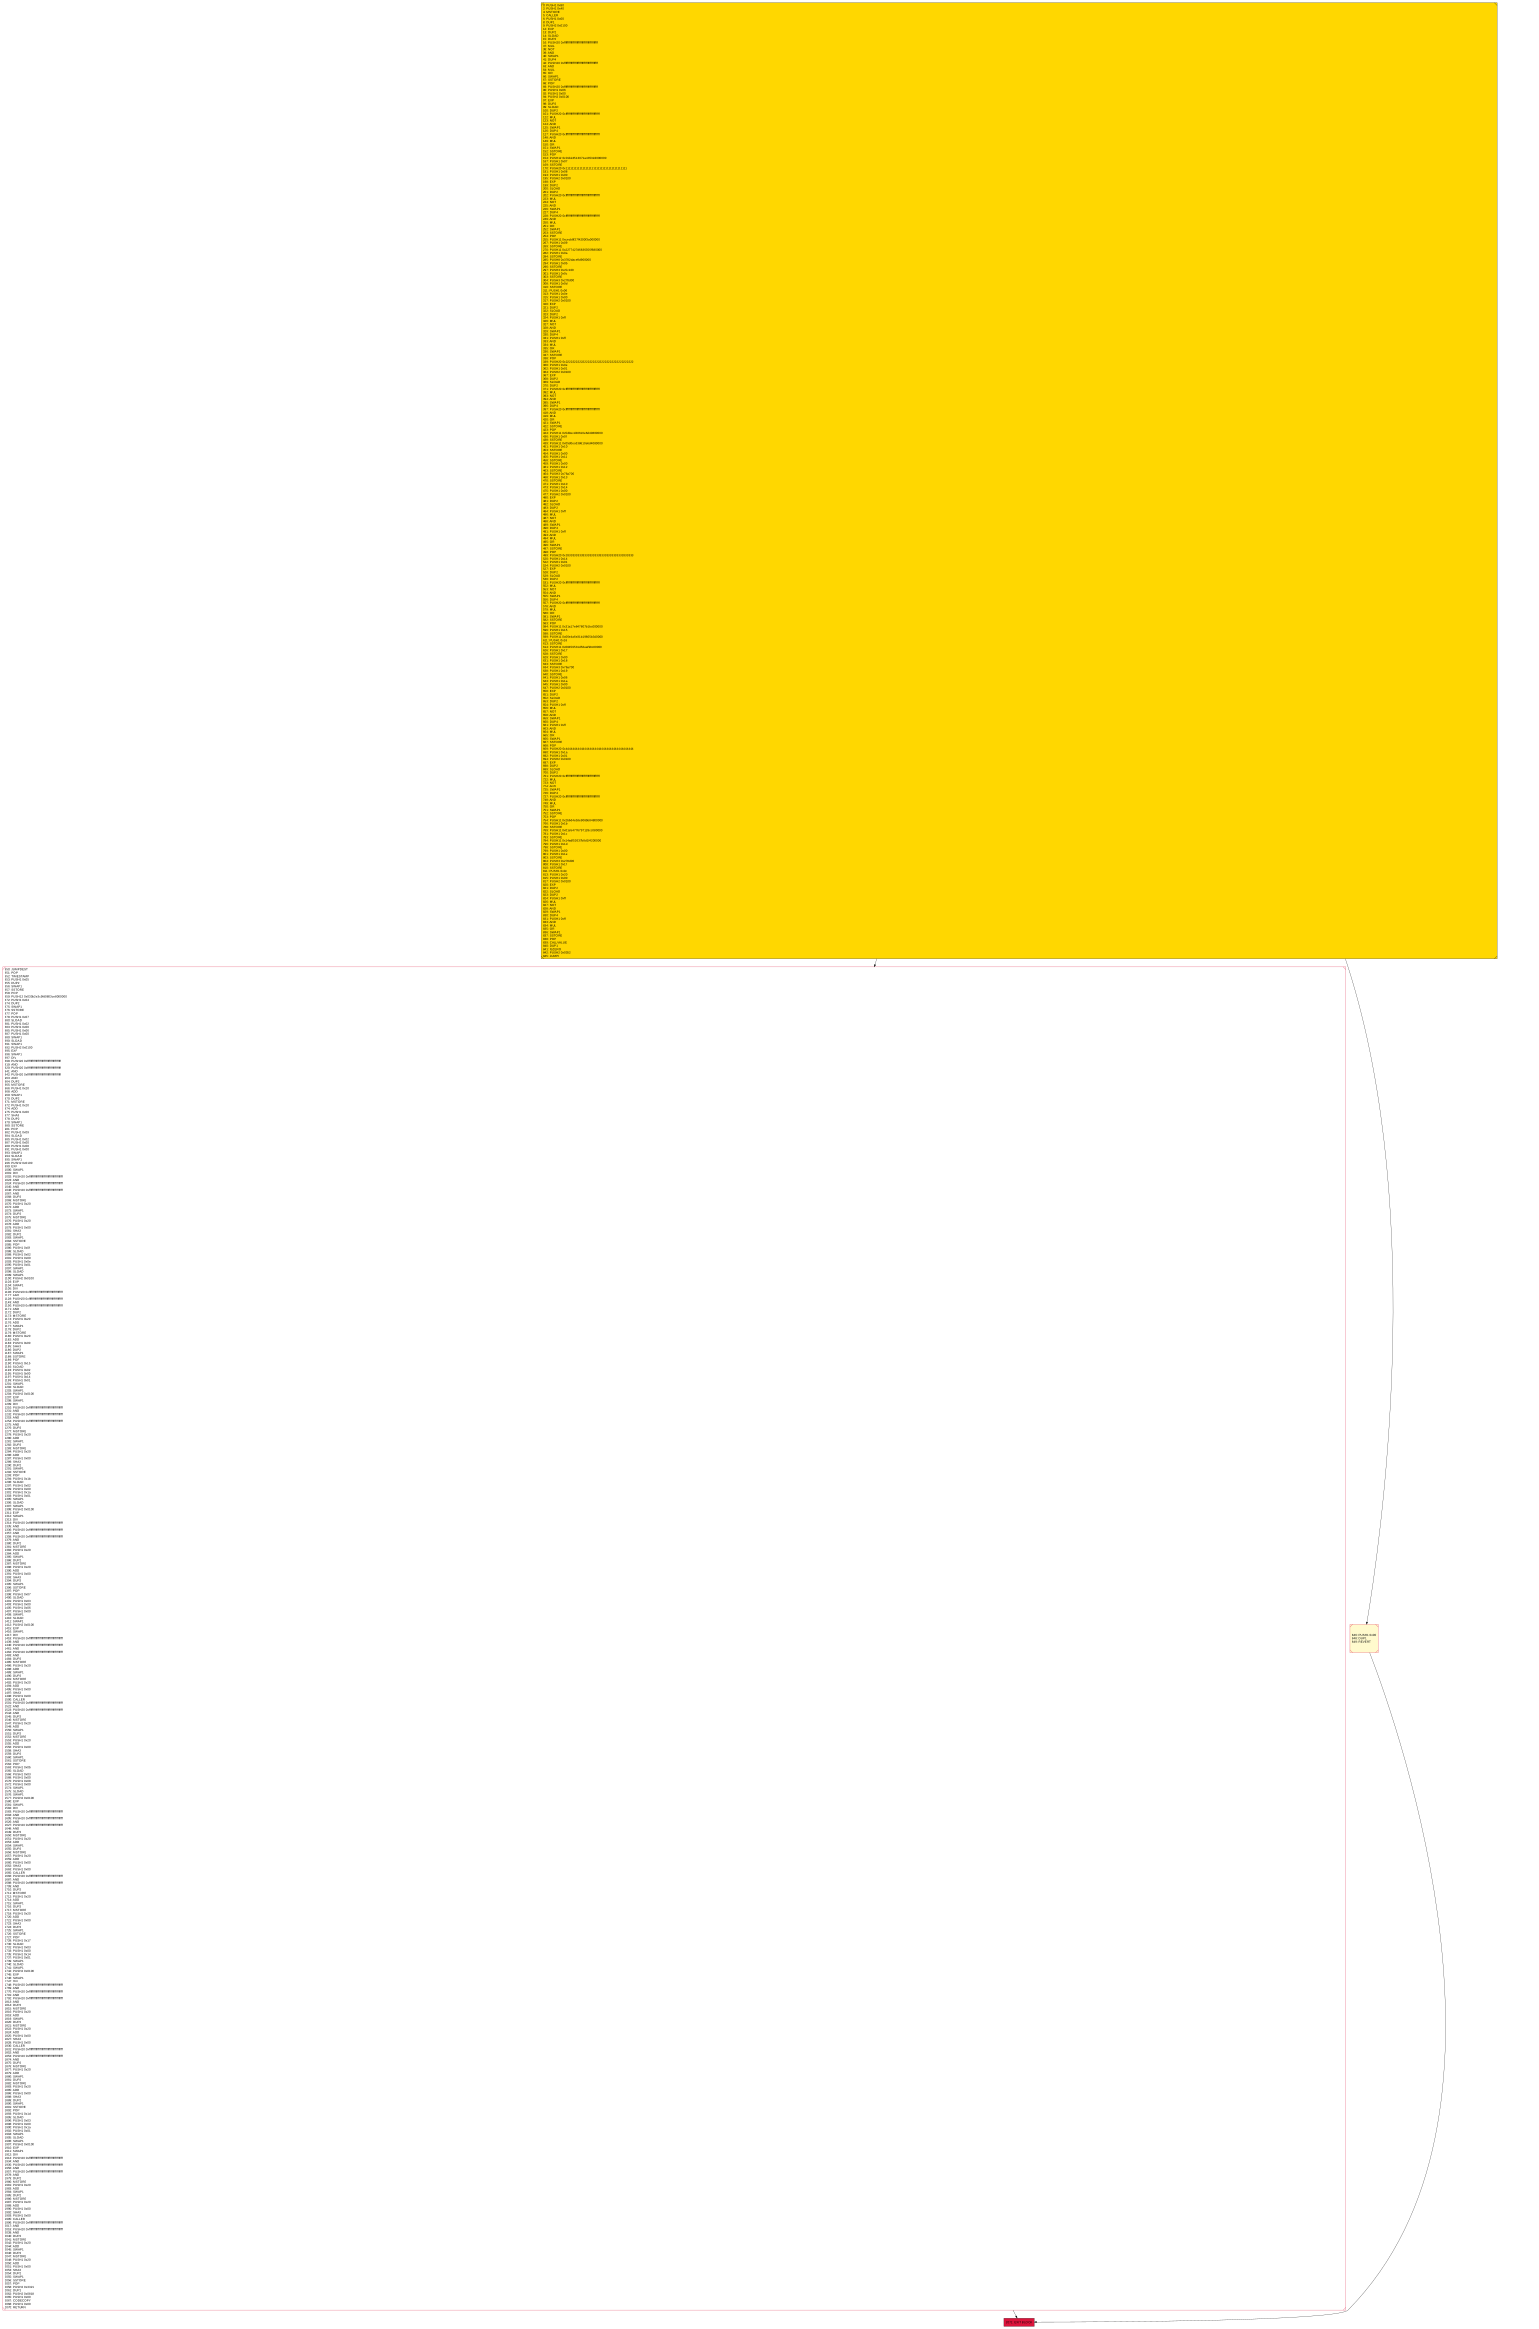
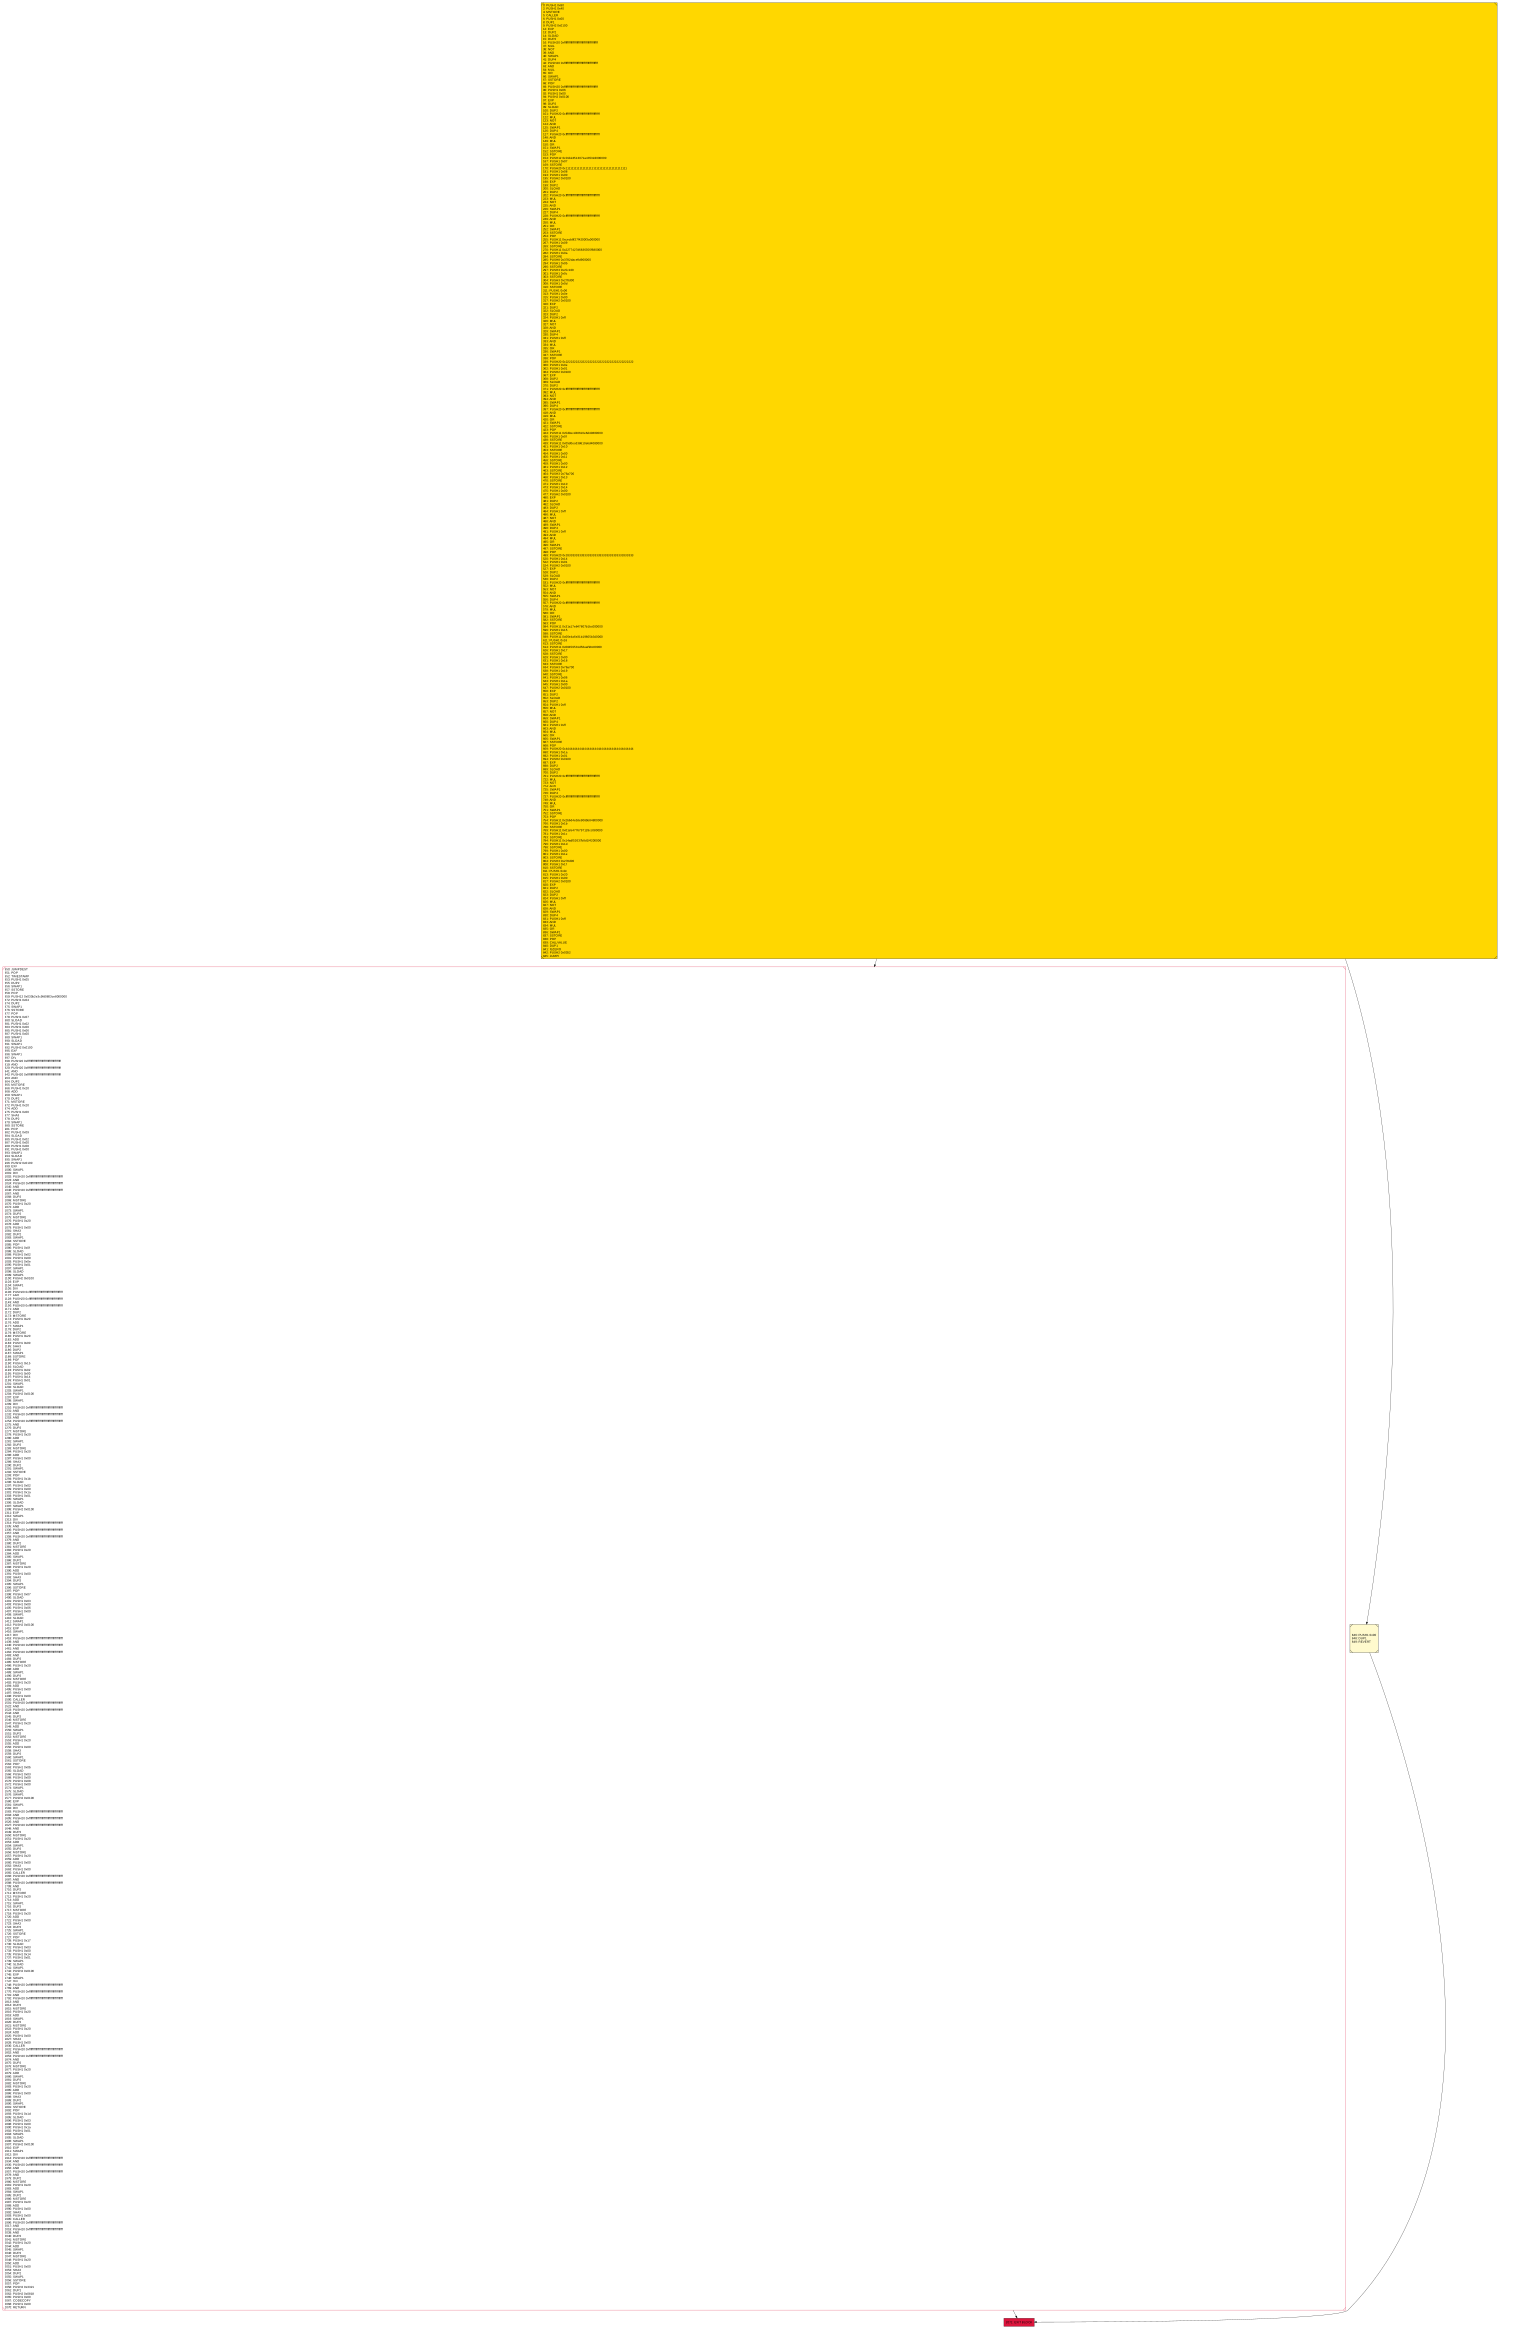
(1364, 1638) -> (1364, 1638)
